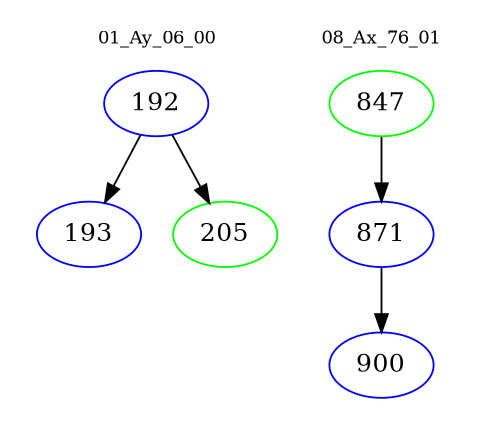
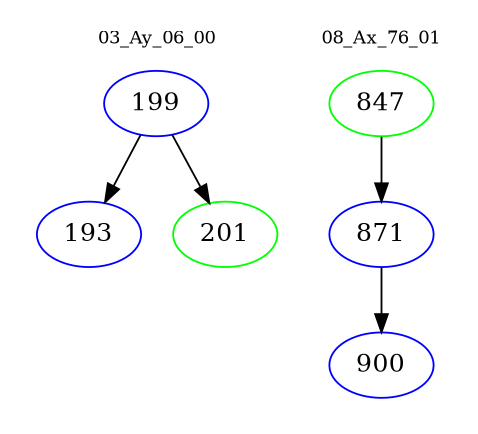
(157, 39) -> (157, 39)
(156, 104) -> (156, 104)
(225, 234) -> (225, 234)
